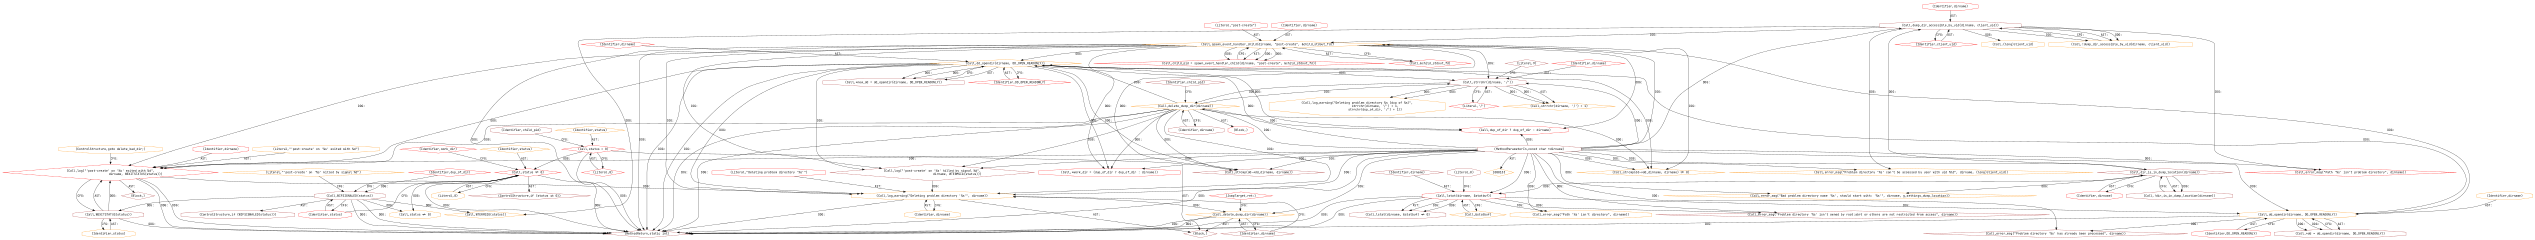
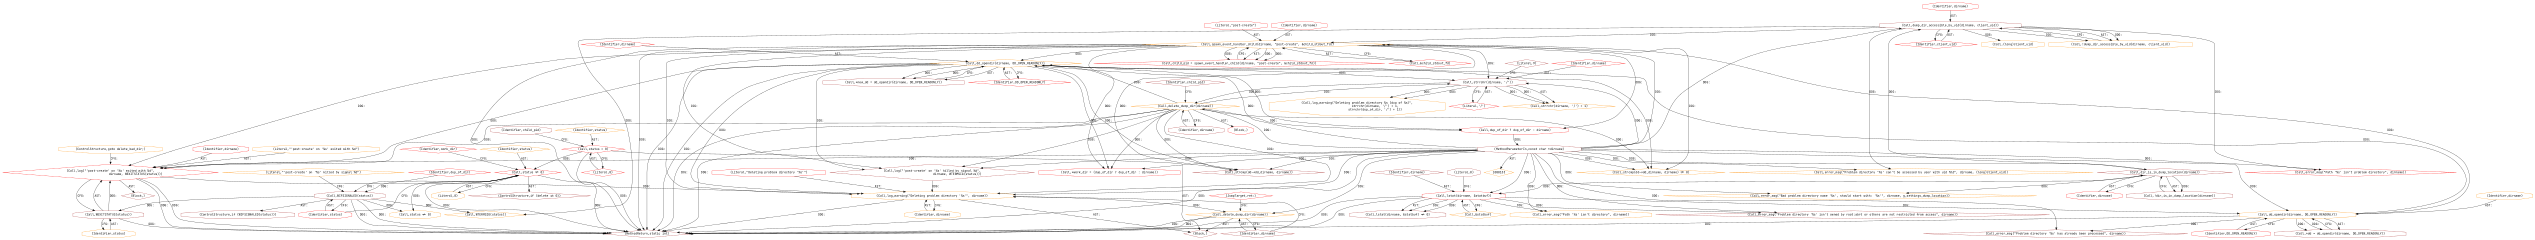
(1526, 140) -> (1514, 140)
(529, 196) -> (529, 196)
